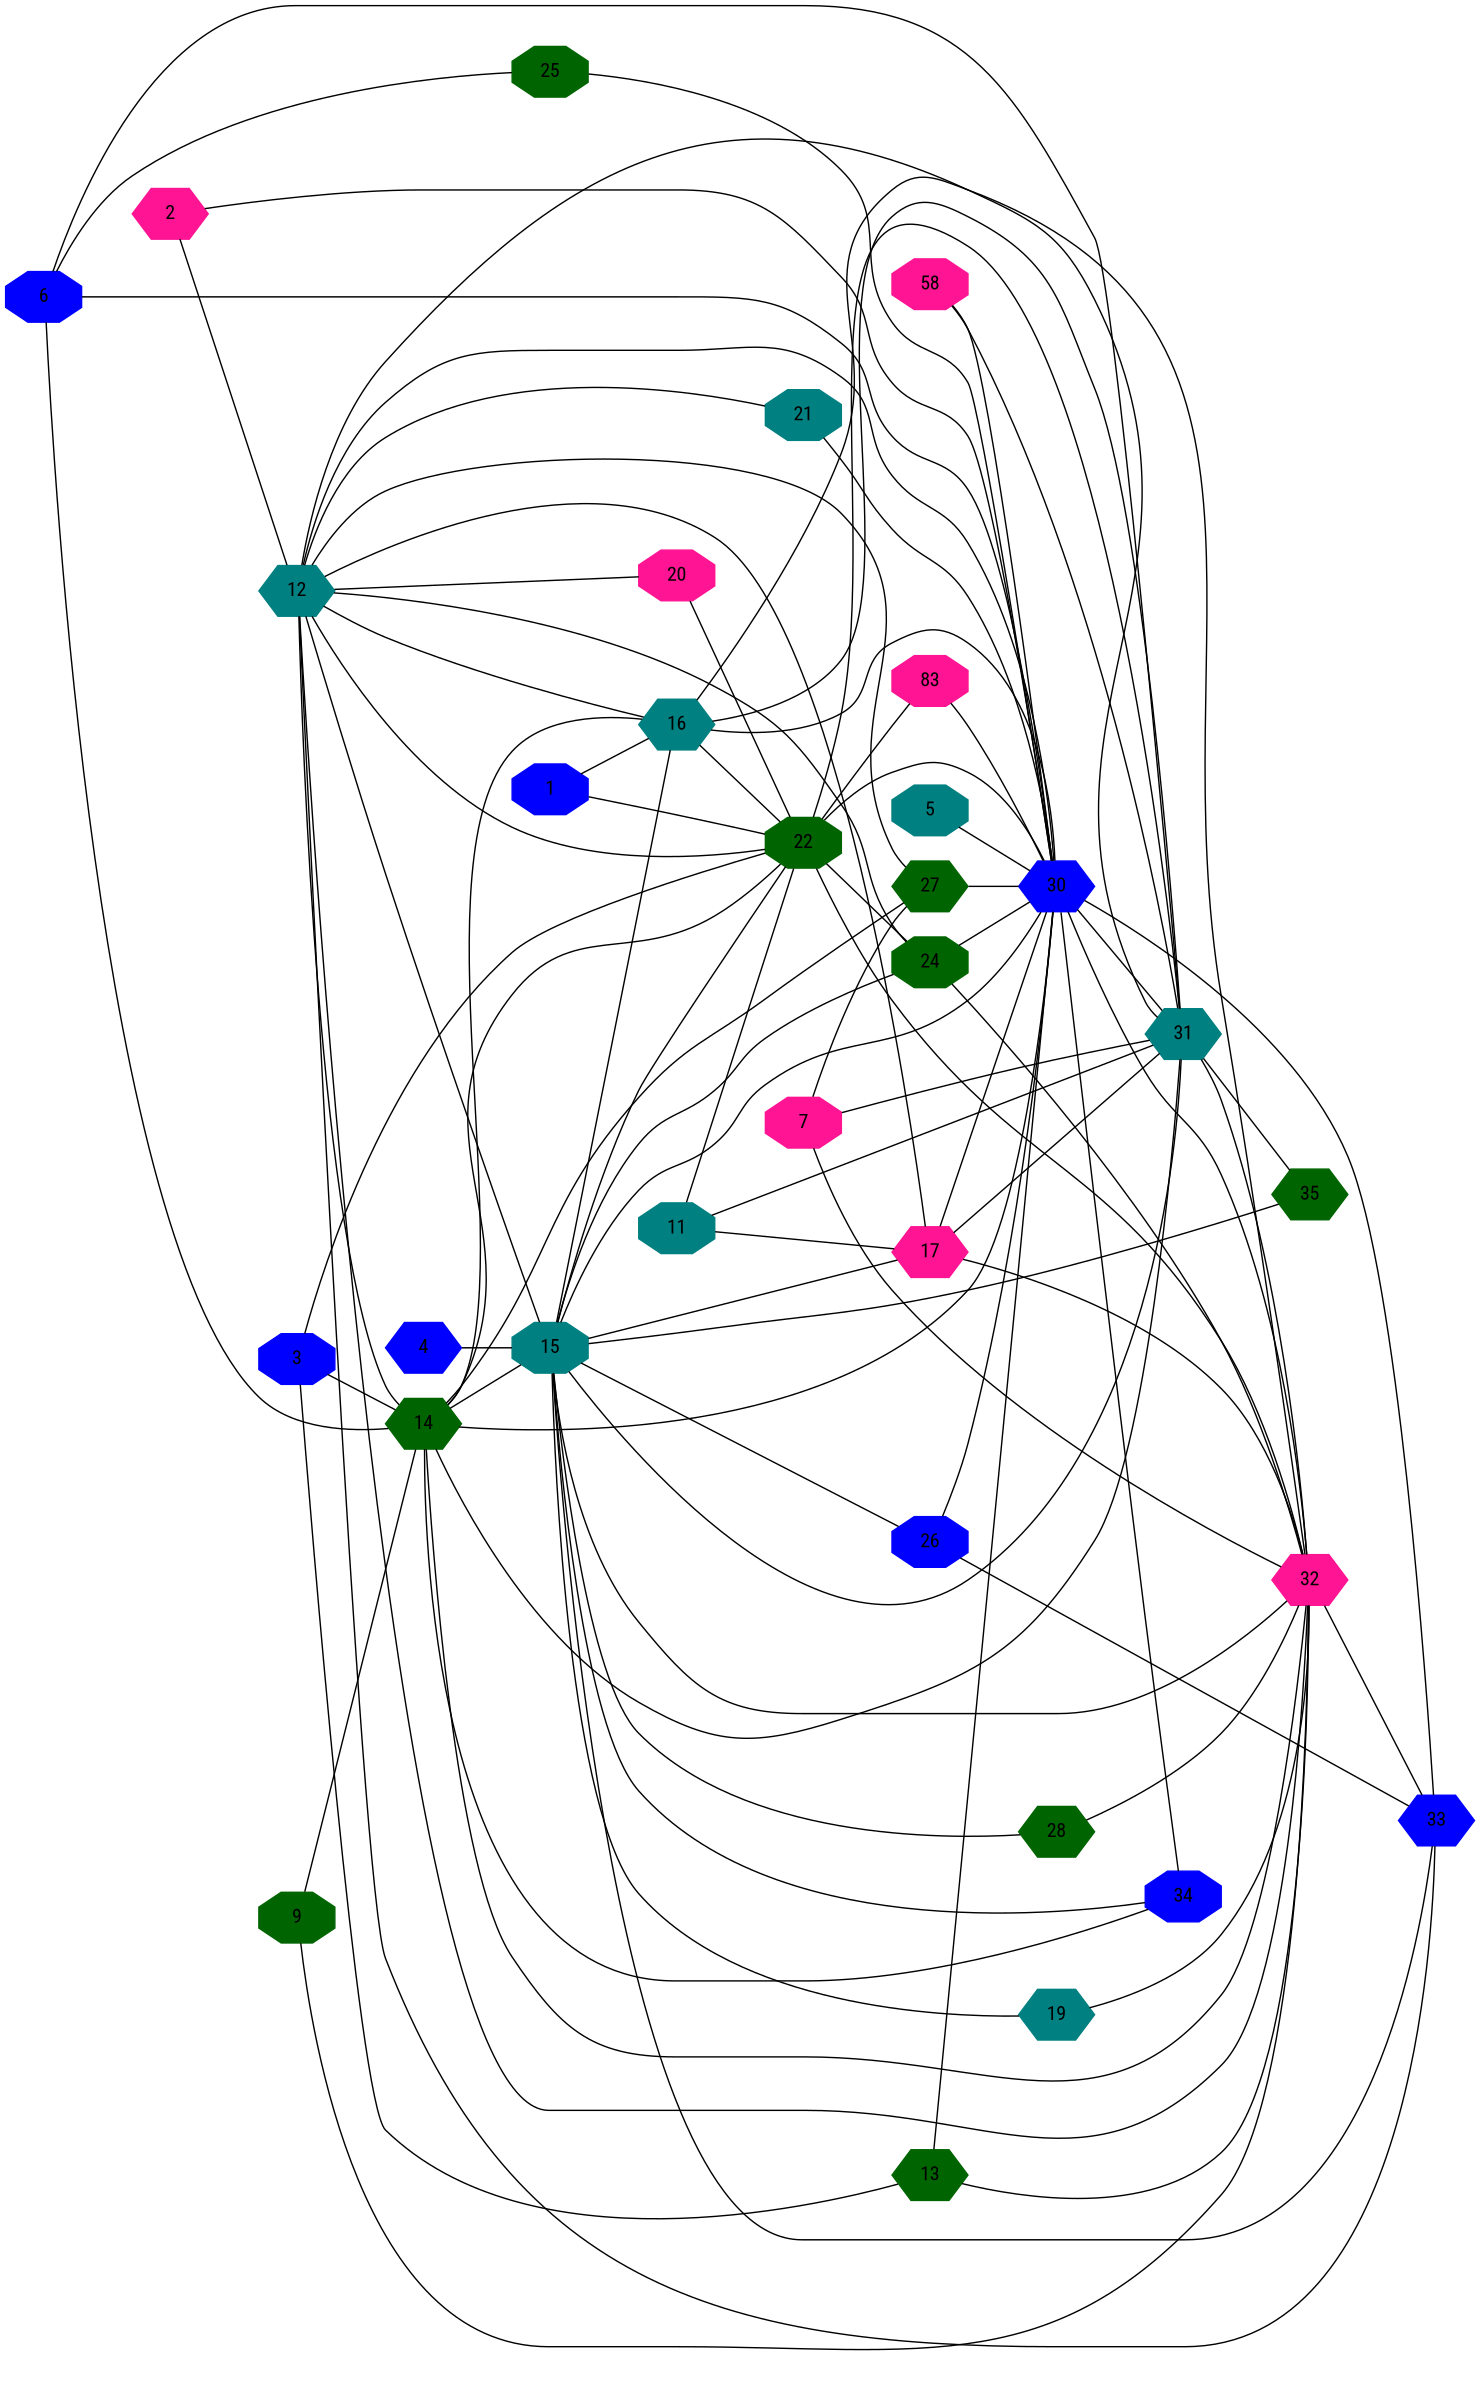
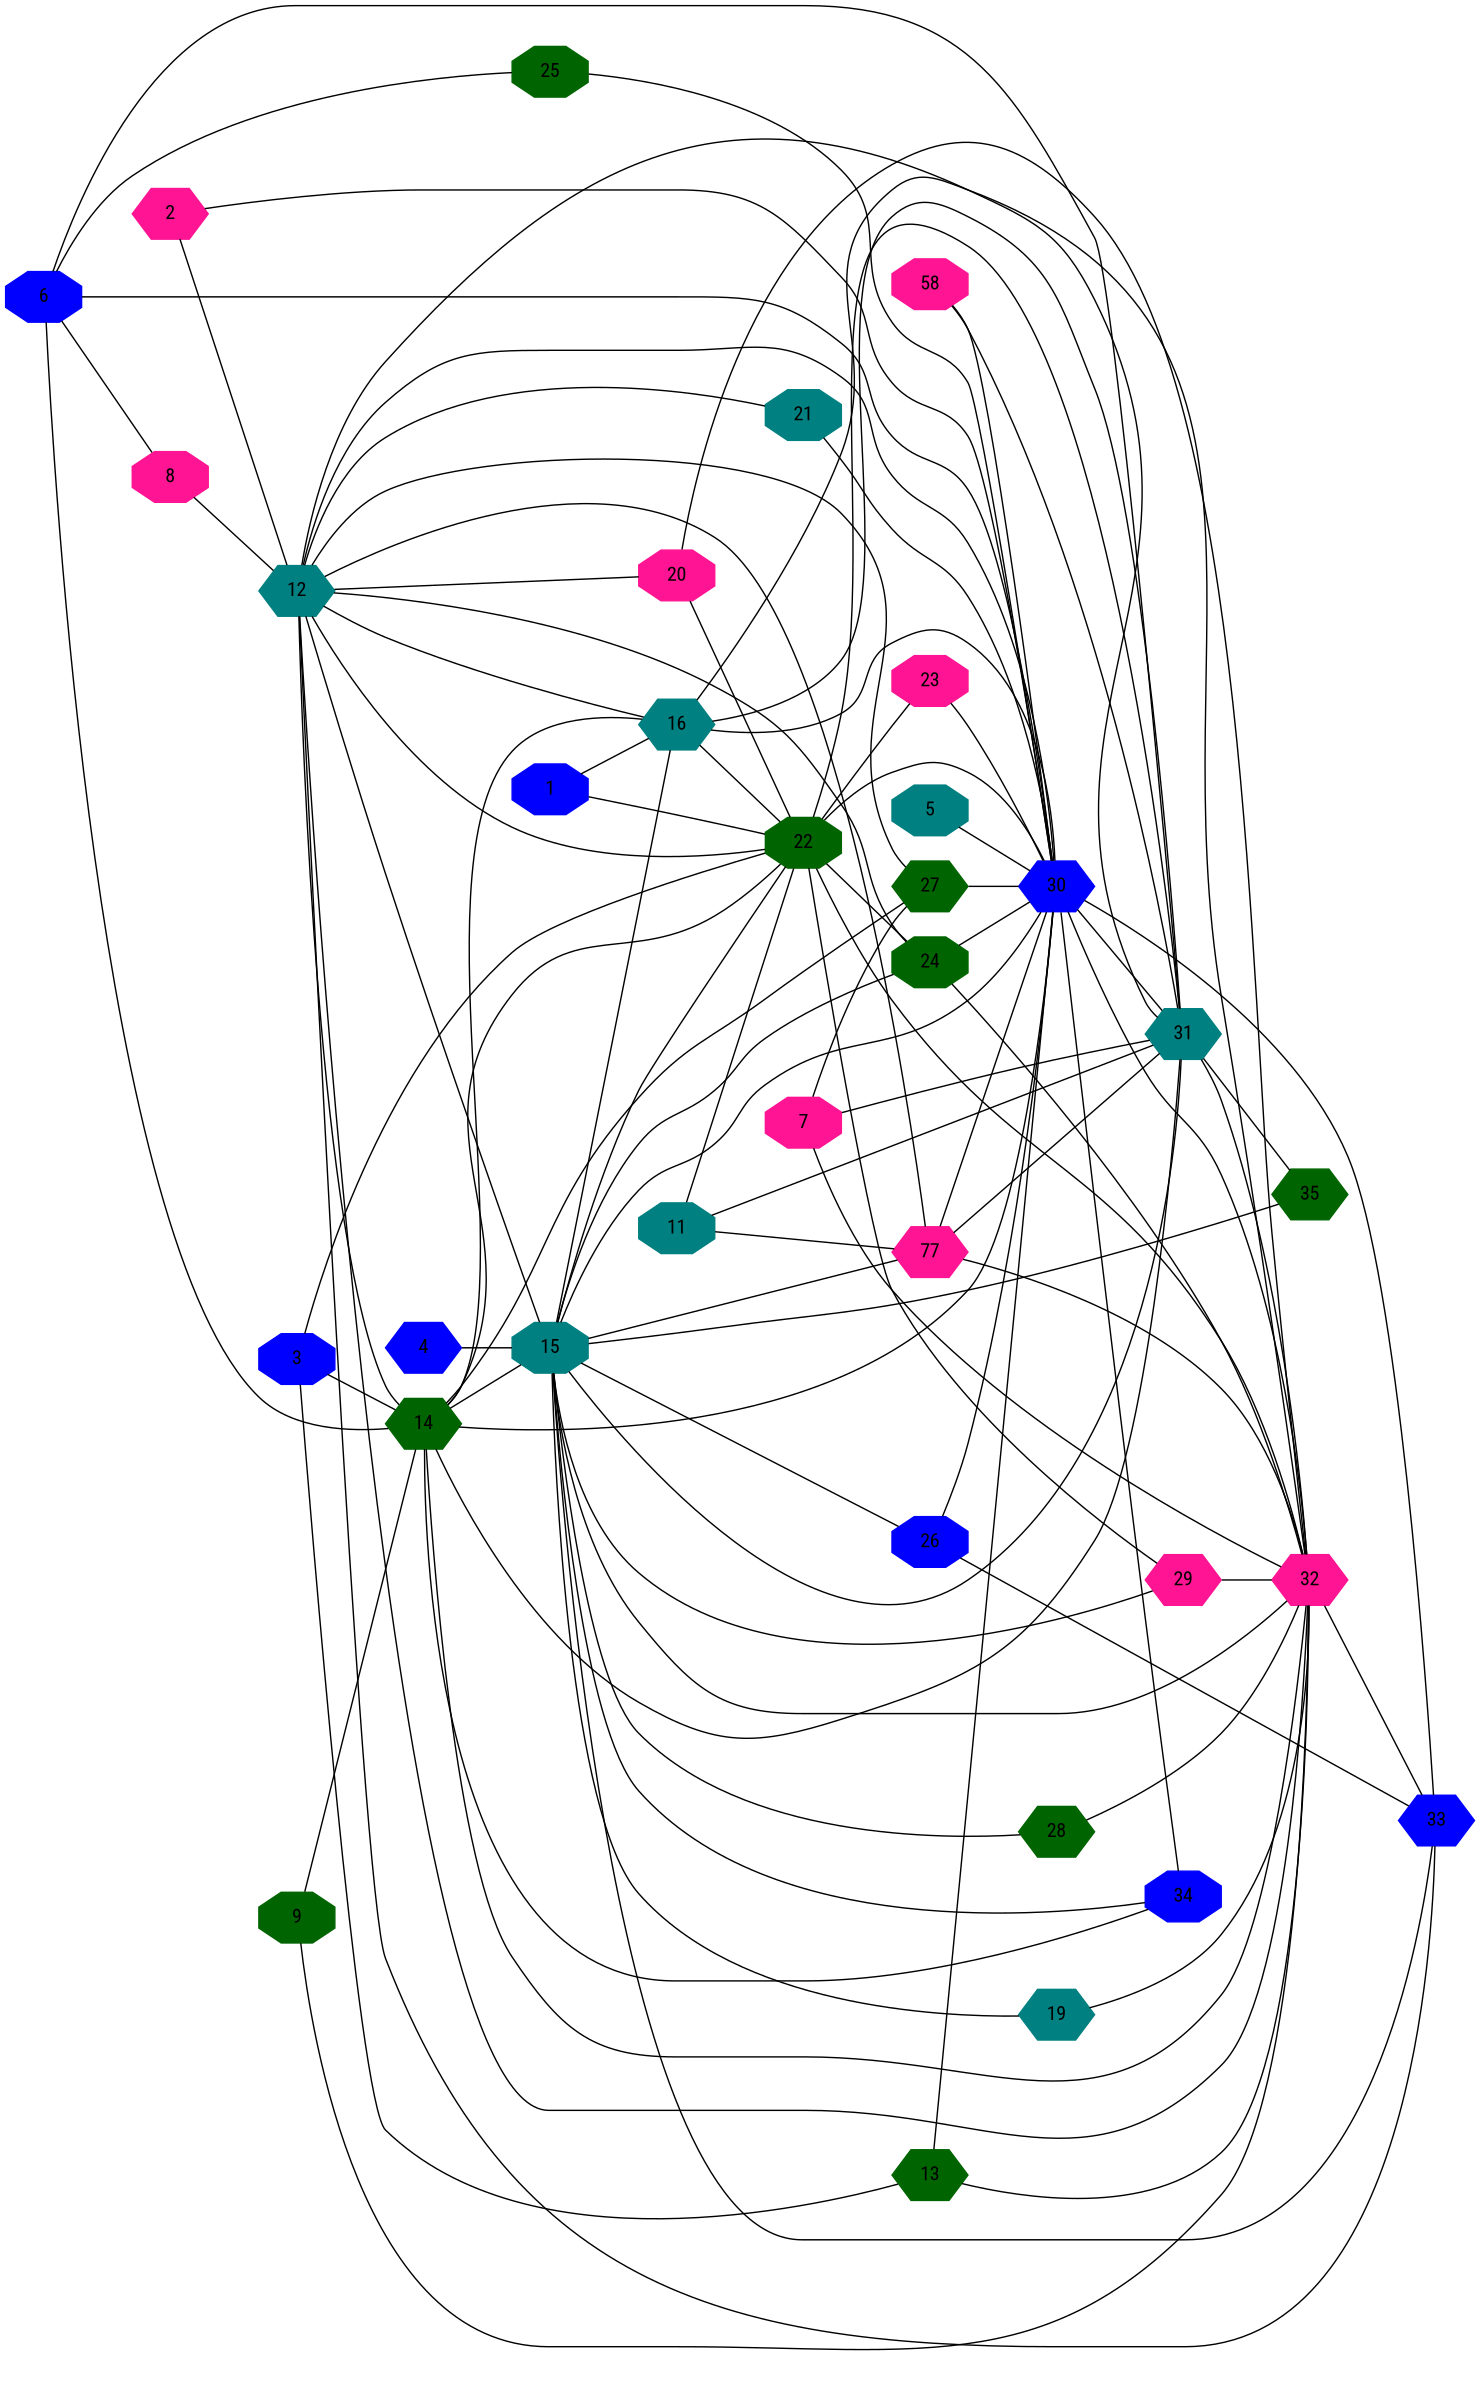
none -> (170, 477)
none -> (1217, 586)
(930, 681) -> (930, 681)
(930, 1252) -> (930, 1252)
none -> (1183, 1580)
